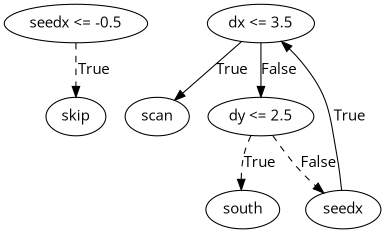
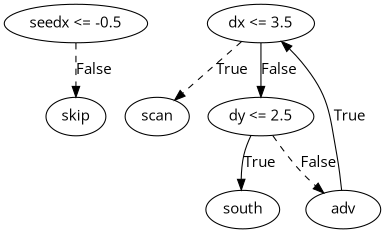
(212, 67) -> (212, 67)
(94, 70) -> (94, 70)
(243, 157) -> (243, 157)
(343, 210) -> (343, 210)
